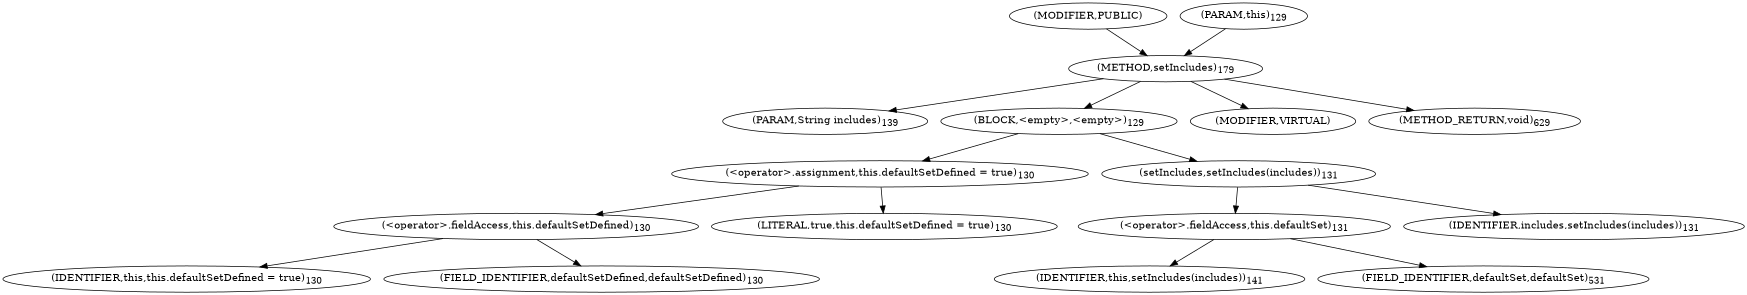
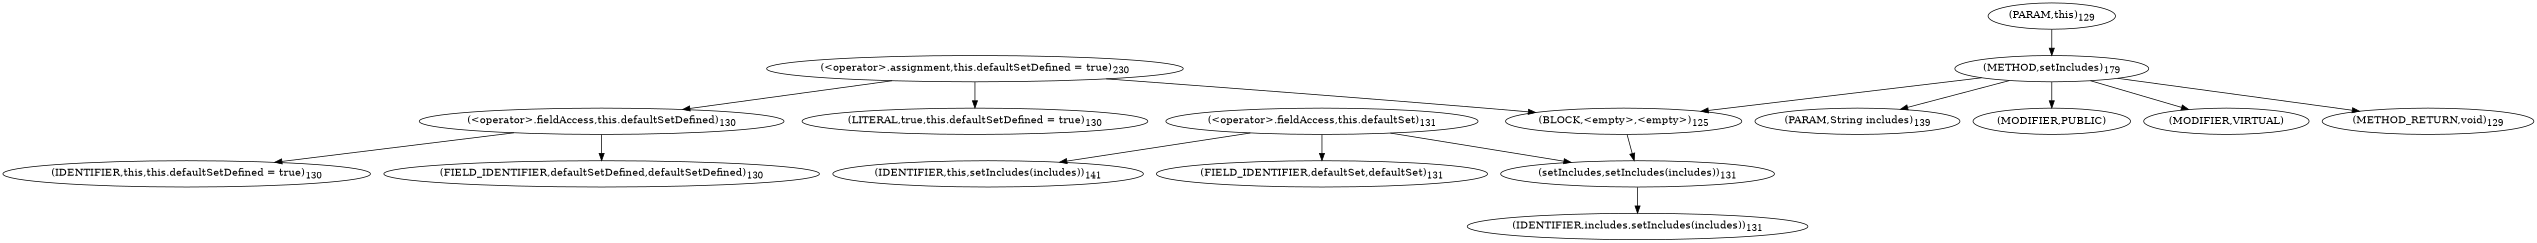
(1124, 40) -> (2052, 91)
(1136, 120) -> (1700, 120)
(1542, 120) -> (2495, 120)
(974, 146) -> (1317, 95)
(1026, 173) -> (1121, 68)
(1237, 197) -> (1477, 147)
(1597, 278) -> (1435, 173)
